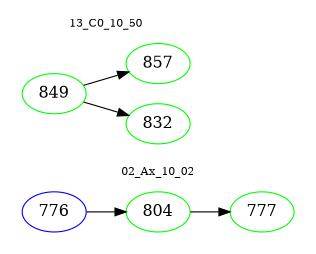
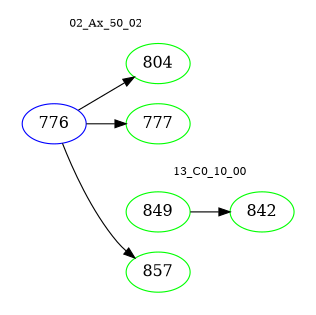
(106, 24) -> (210, 172)
(101, 80) -> (89, 200)
(158, 124) -> (262, 212)
(158, 172) -> (106, 24)
(205, 212) -> (101, 124)
